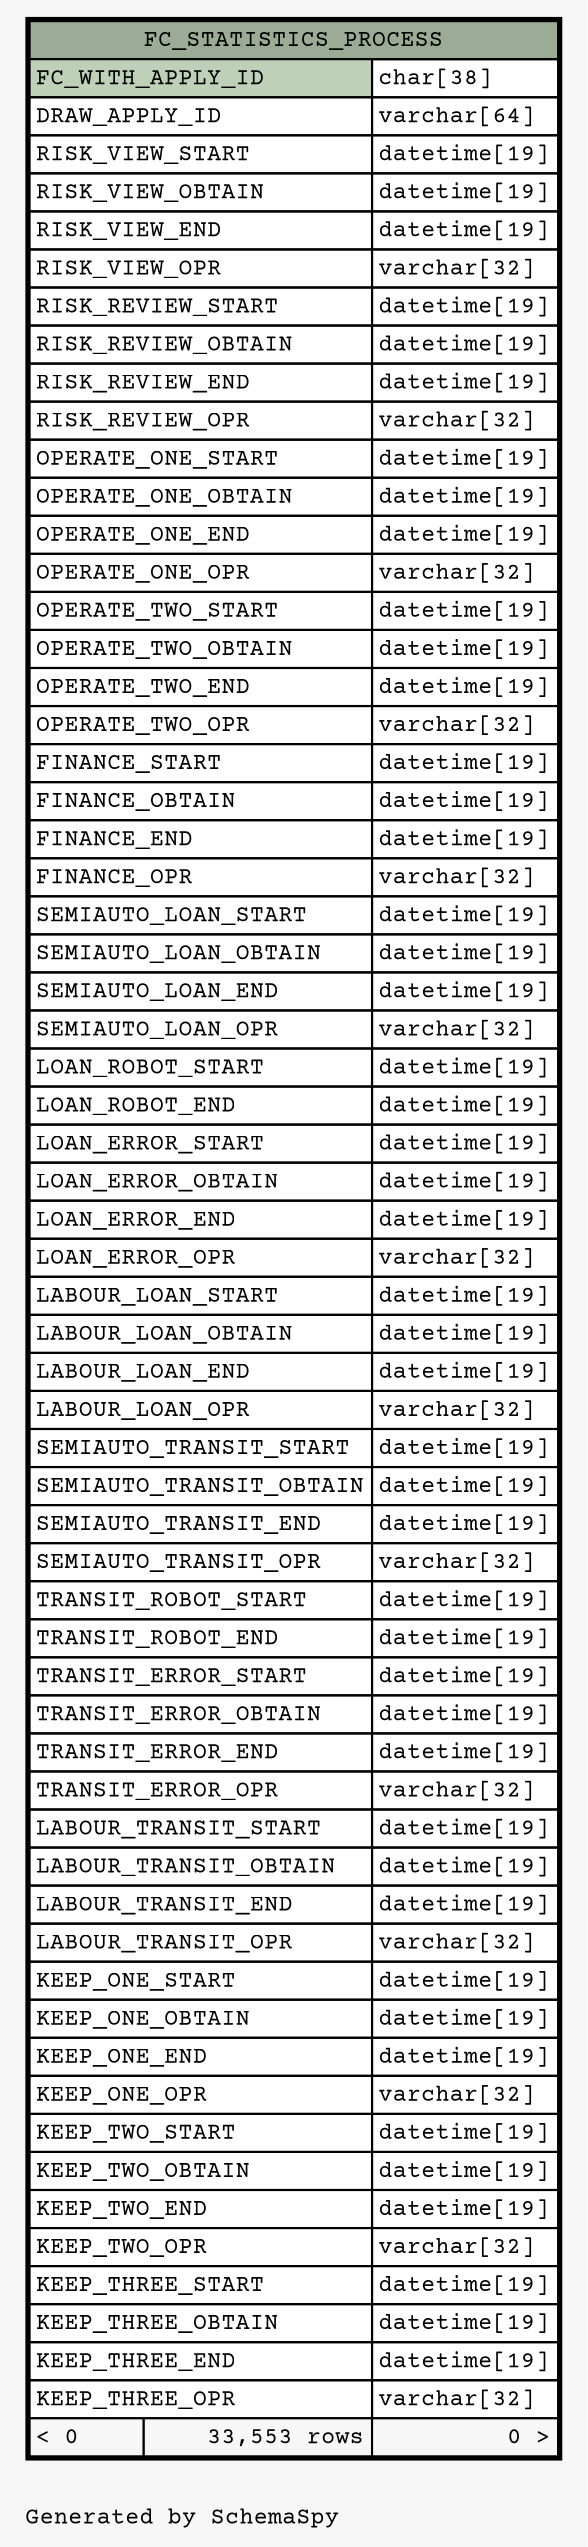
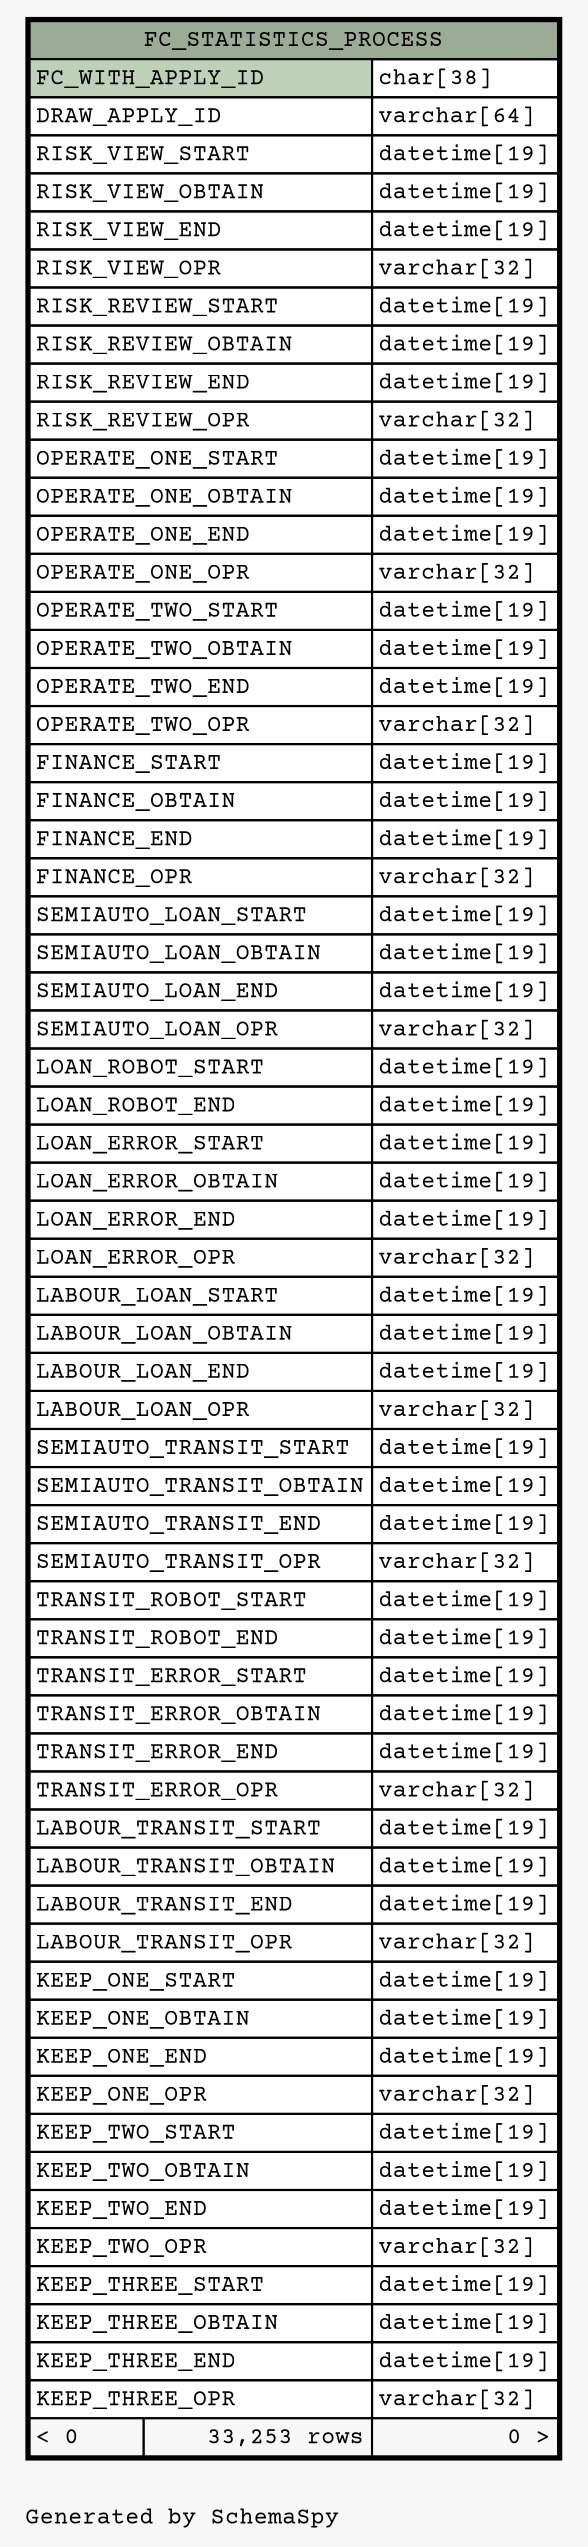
(286, 2436) -> (286, 2436)
